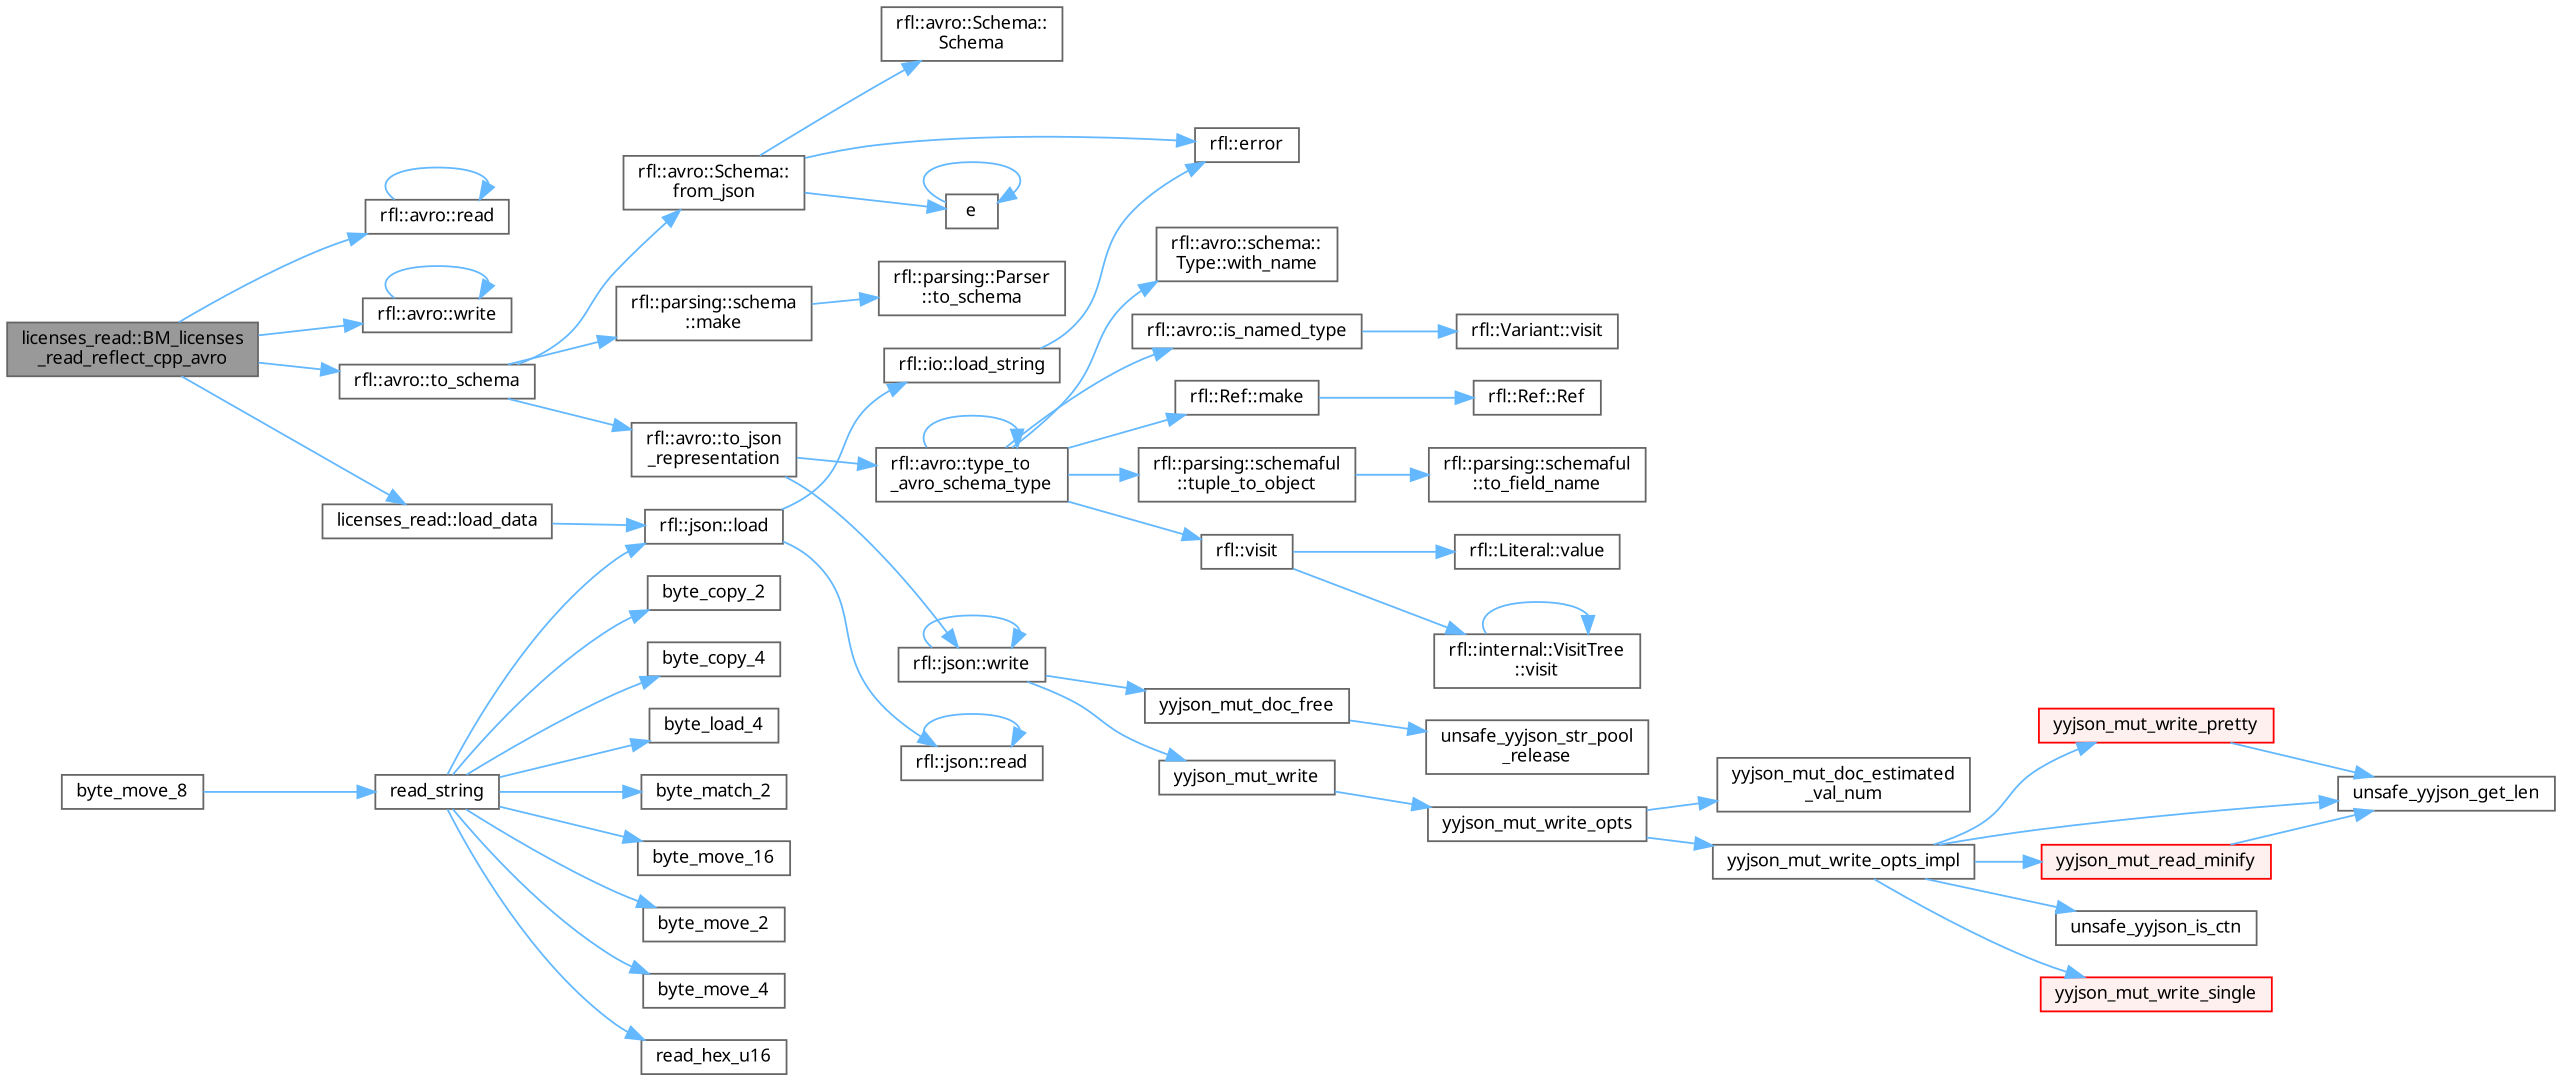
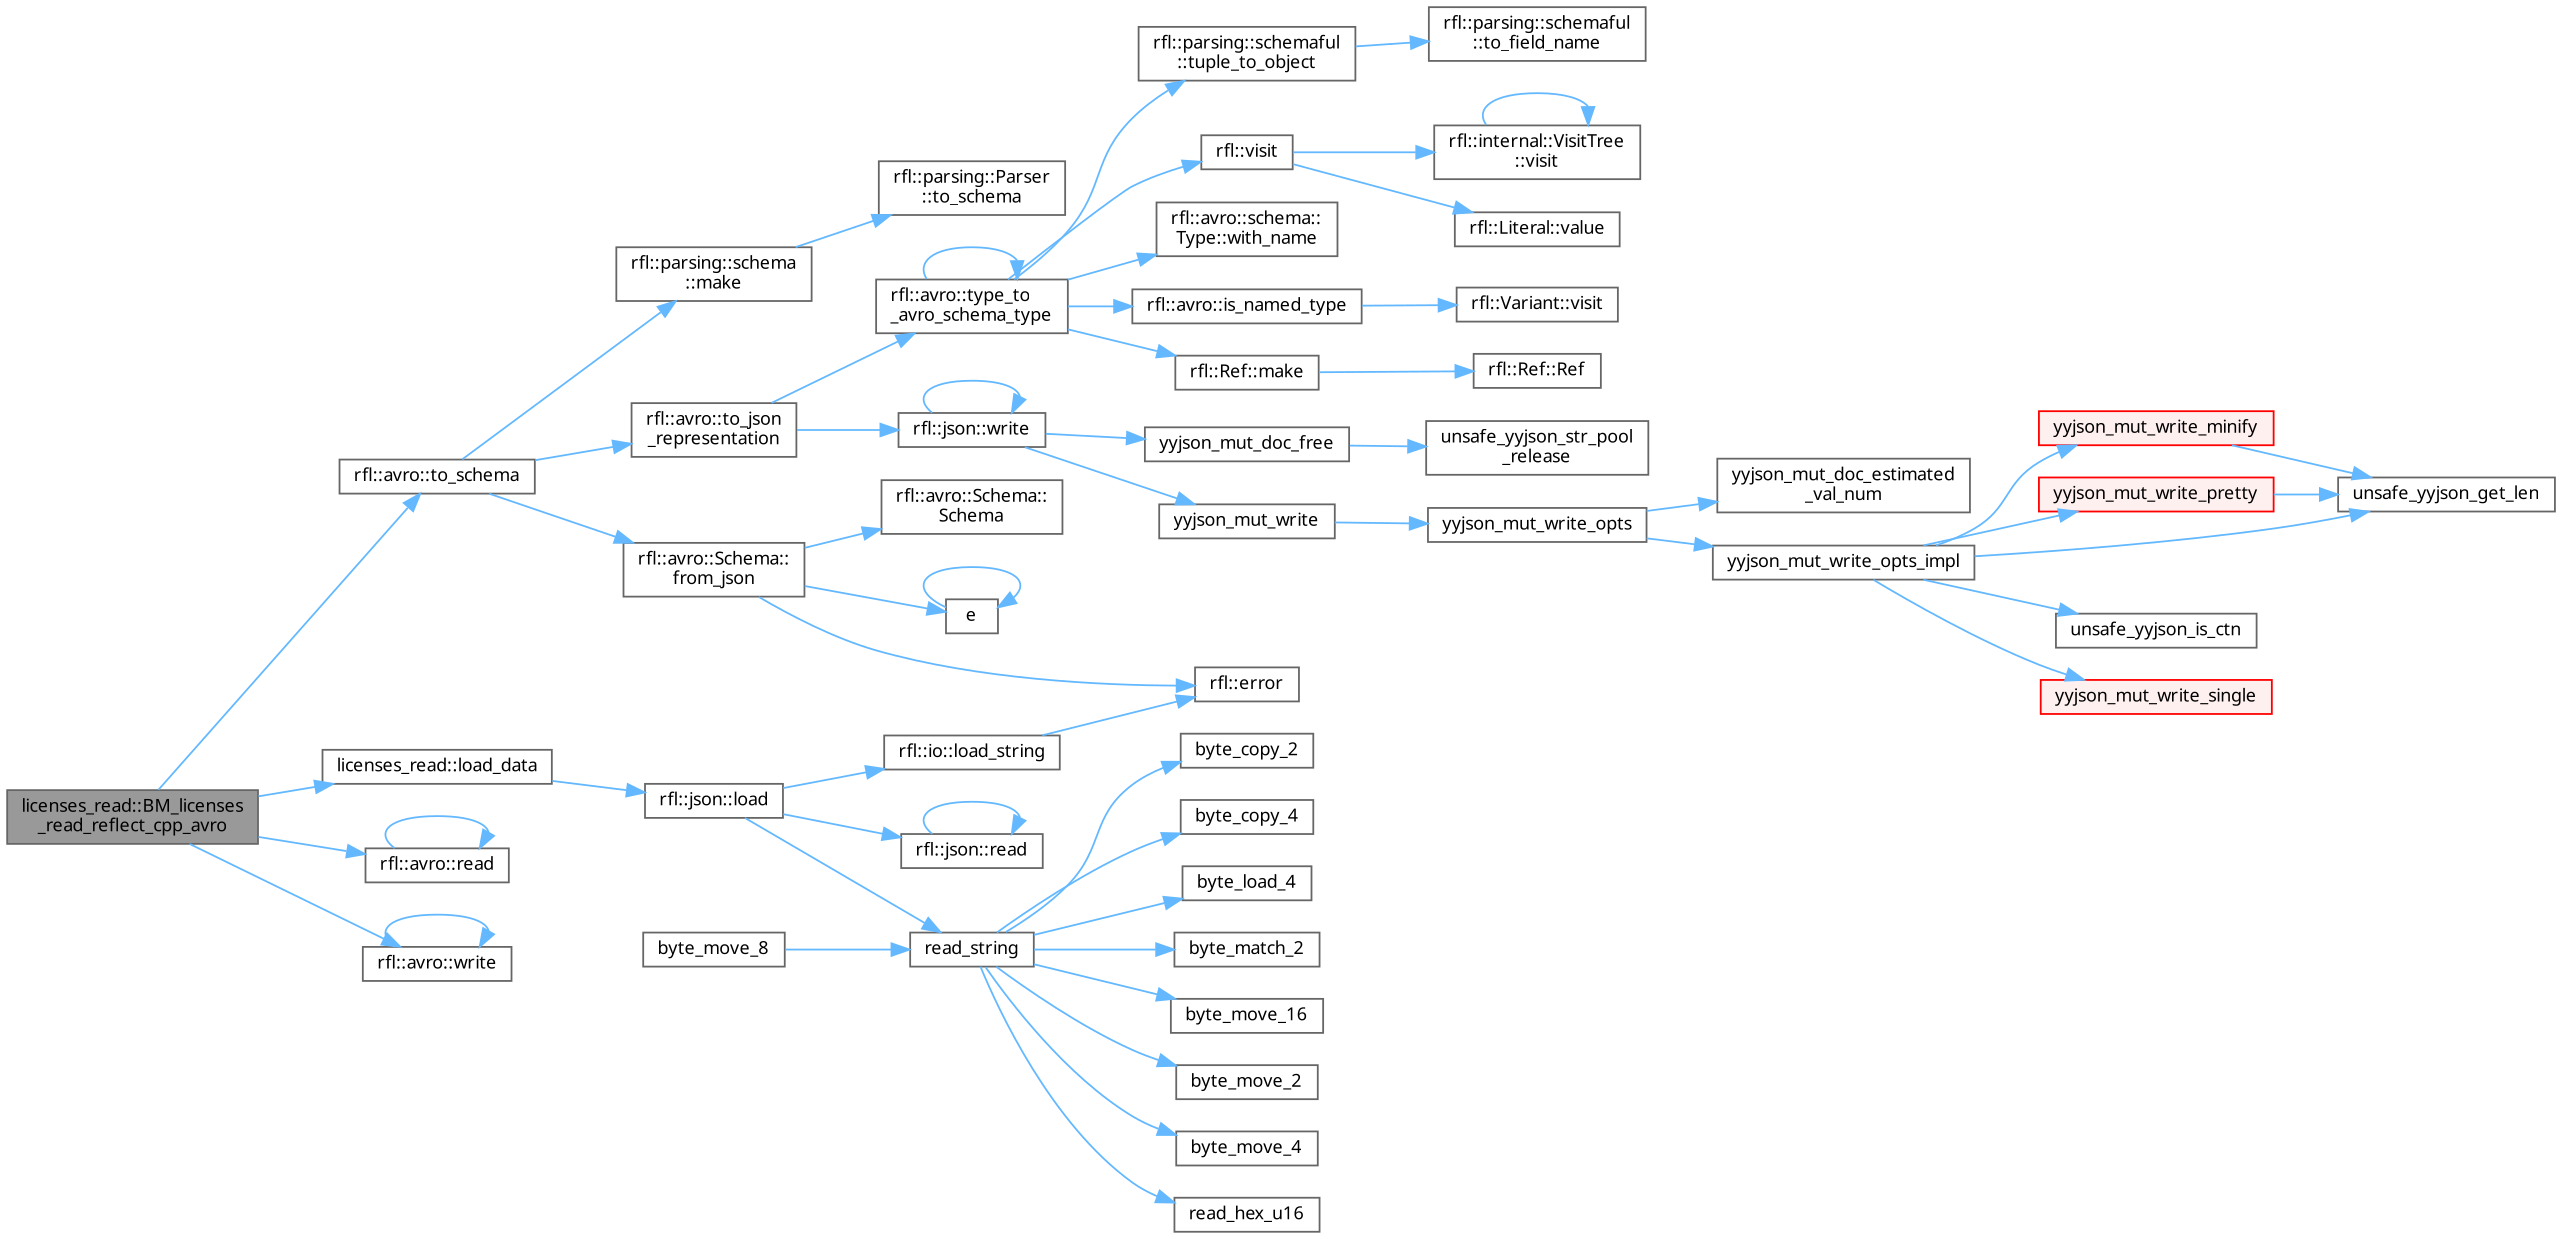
(525, 652) -> (835, 871)
(2156, 862) -> (2156, 428)
